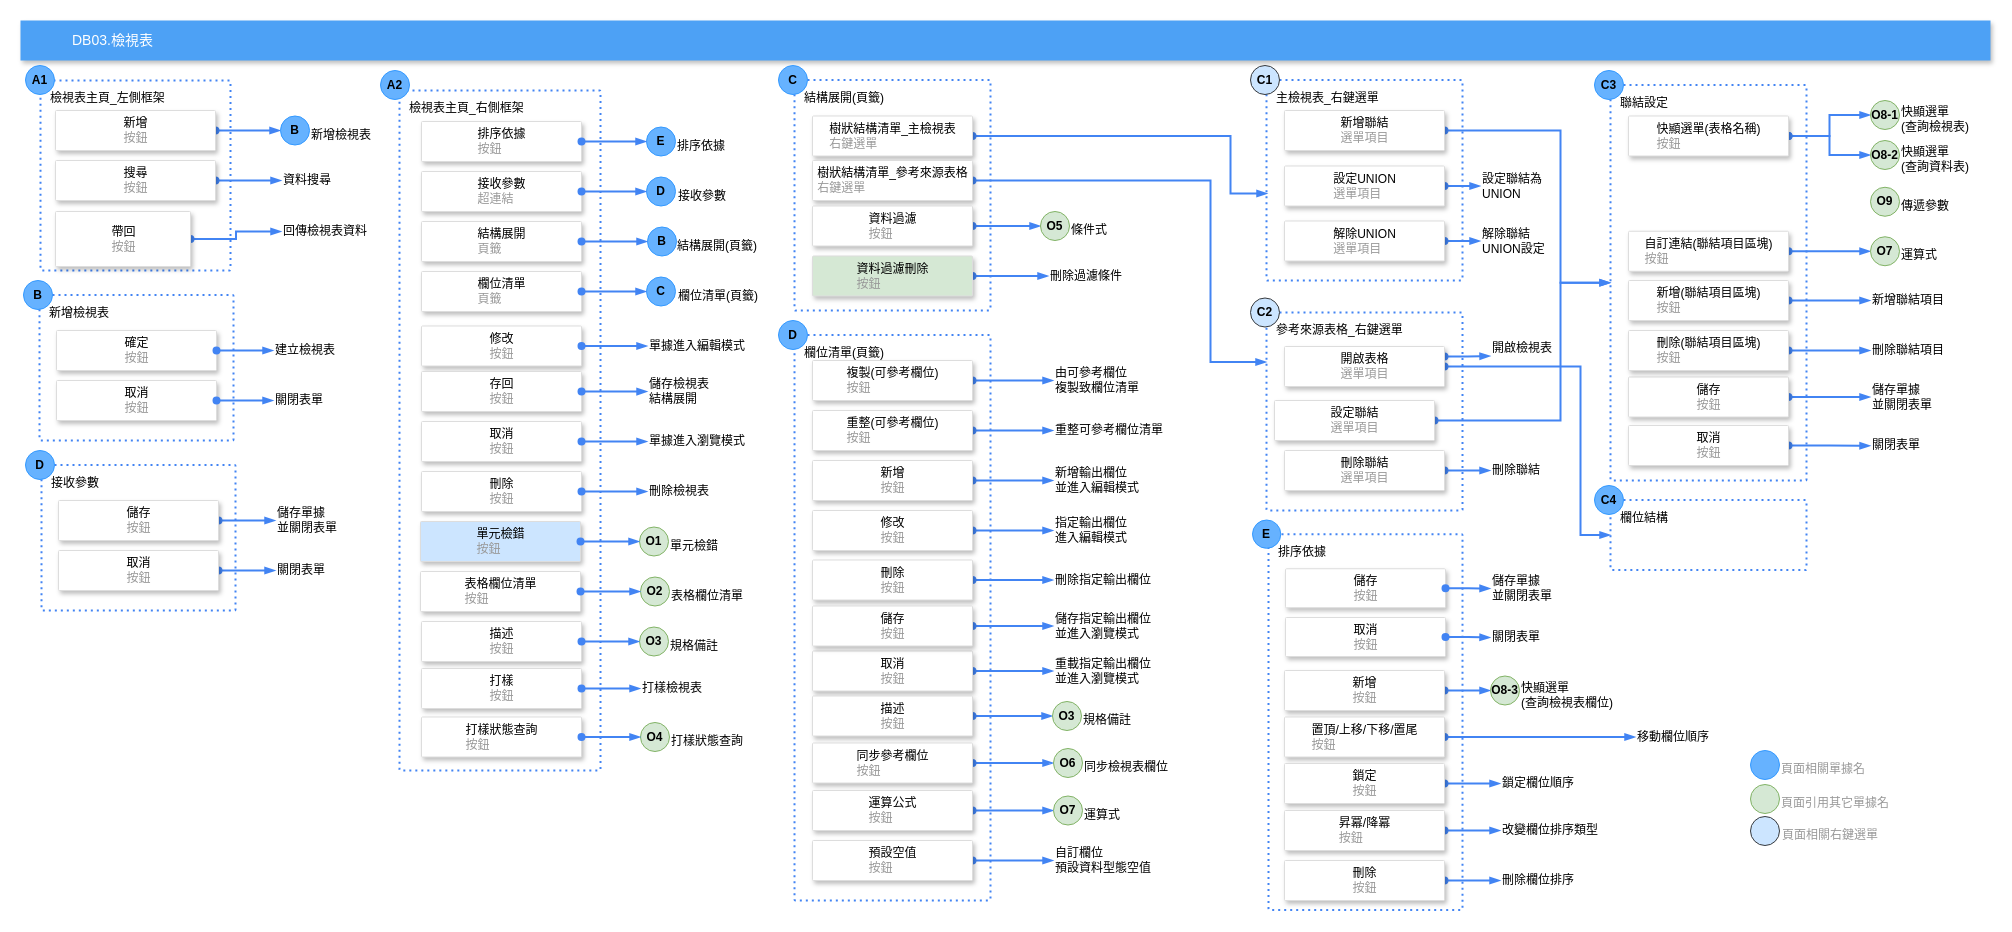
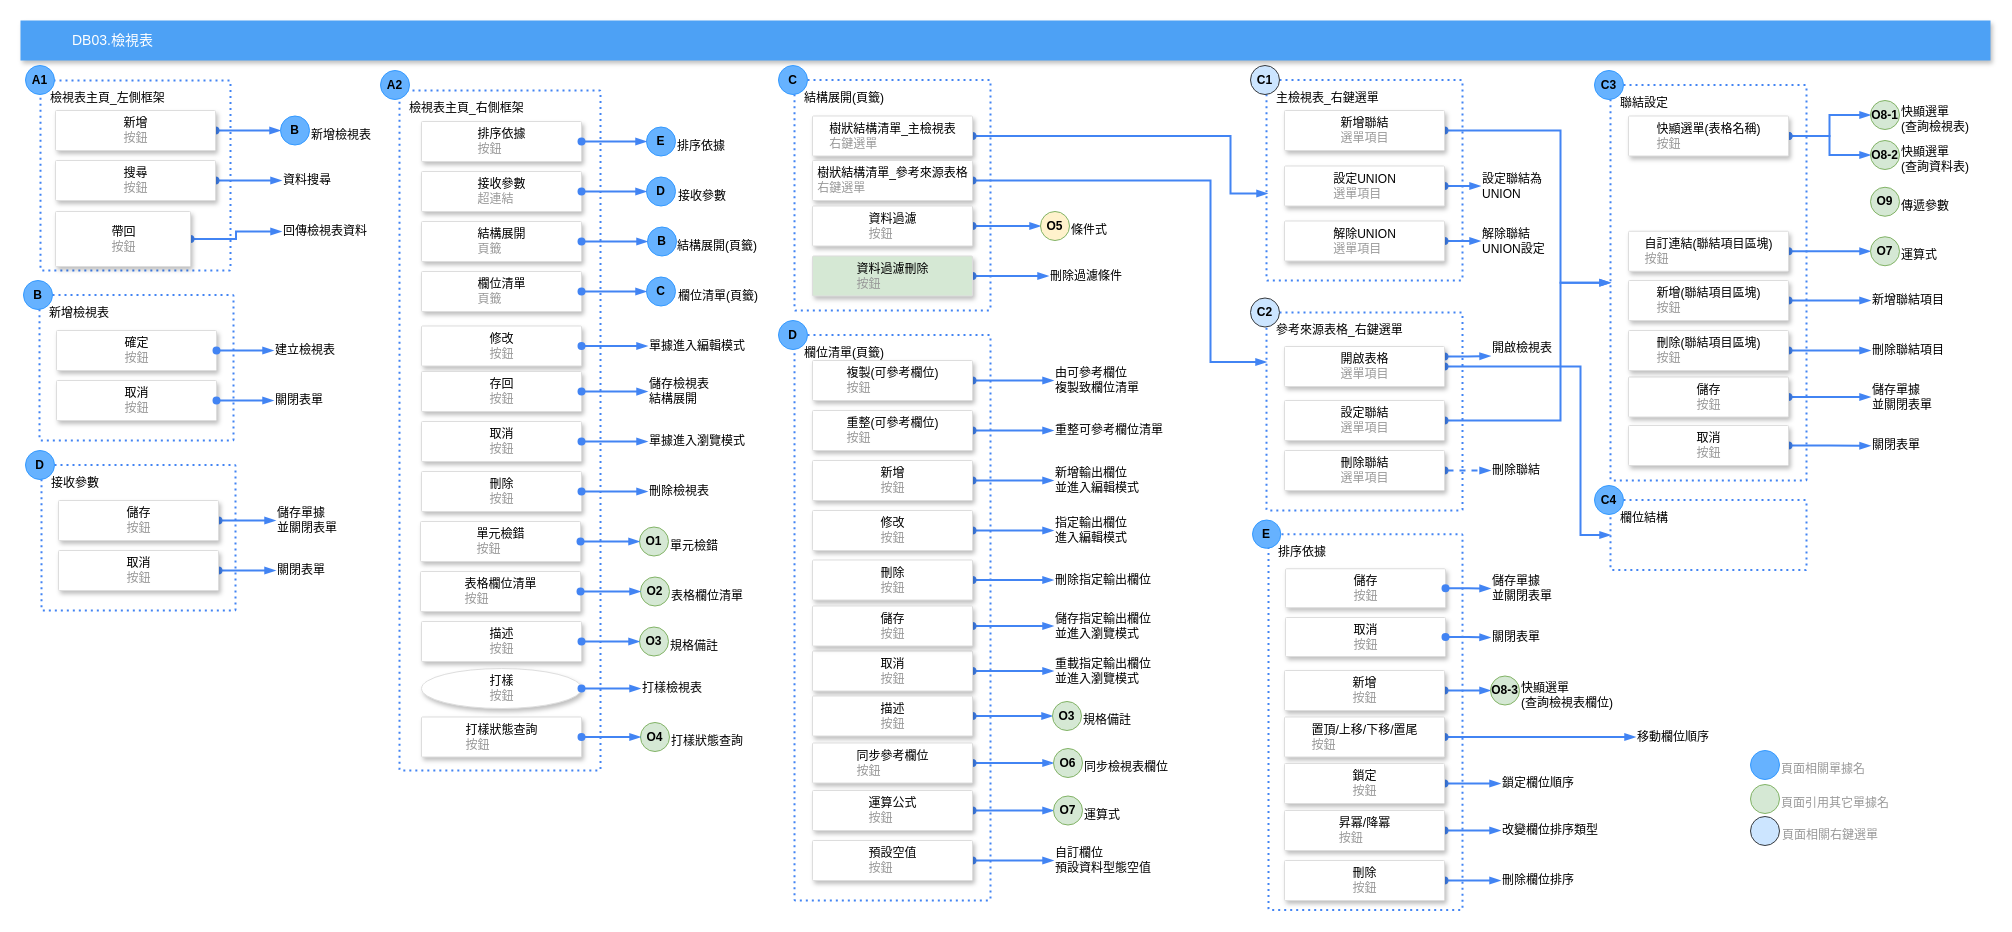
(1055, 226) -> (1055, 226)
(1355, 421) -> (1365, 421)
(1466, 471) -> (1466, 471)
(501, 542) -> (501, 542)
(502, 689) -> (502, 689)
